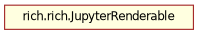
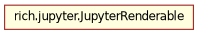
(99, 17) -> (99, 17)
